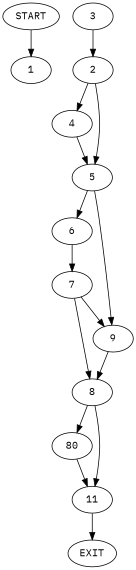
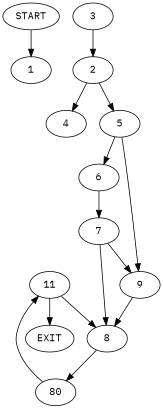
(81, 147) -> none
(100, 442) -> (76, 309)
